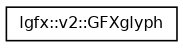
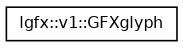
(92, 24) -> (92, 24)
